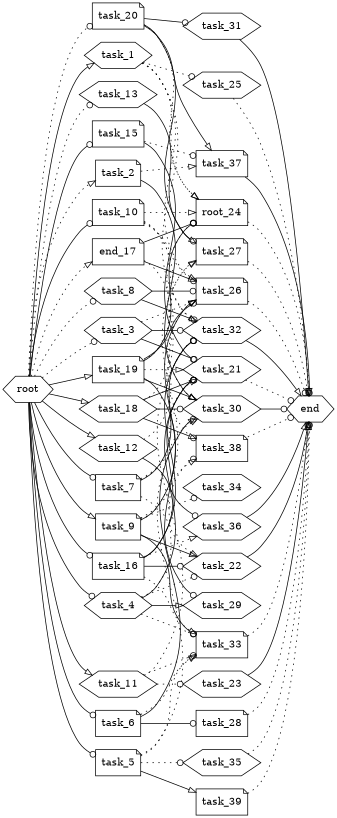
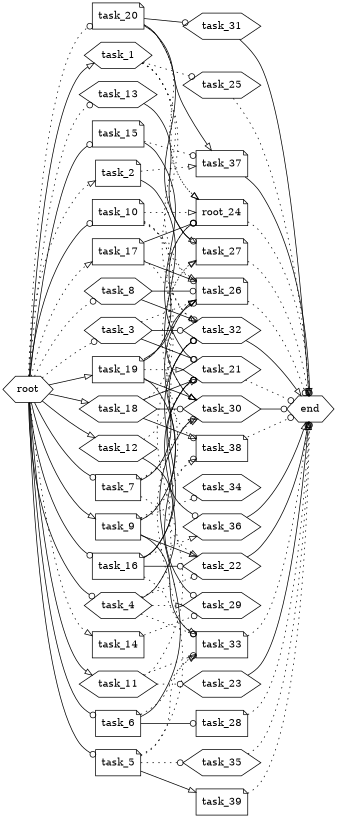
(118, 252) -> (118, 252)
(164, 606) -> (164, 606)
none -> (118, 645)
